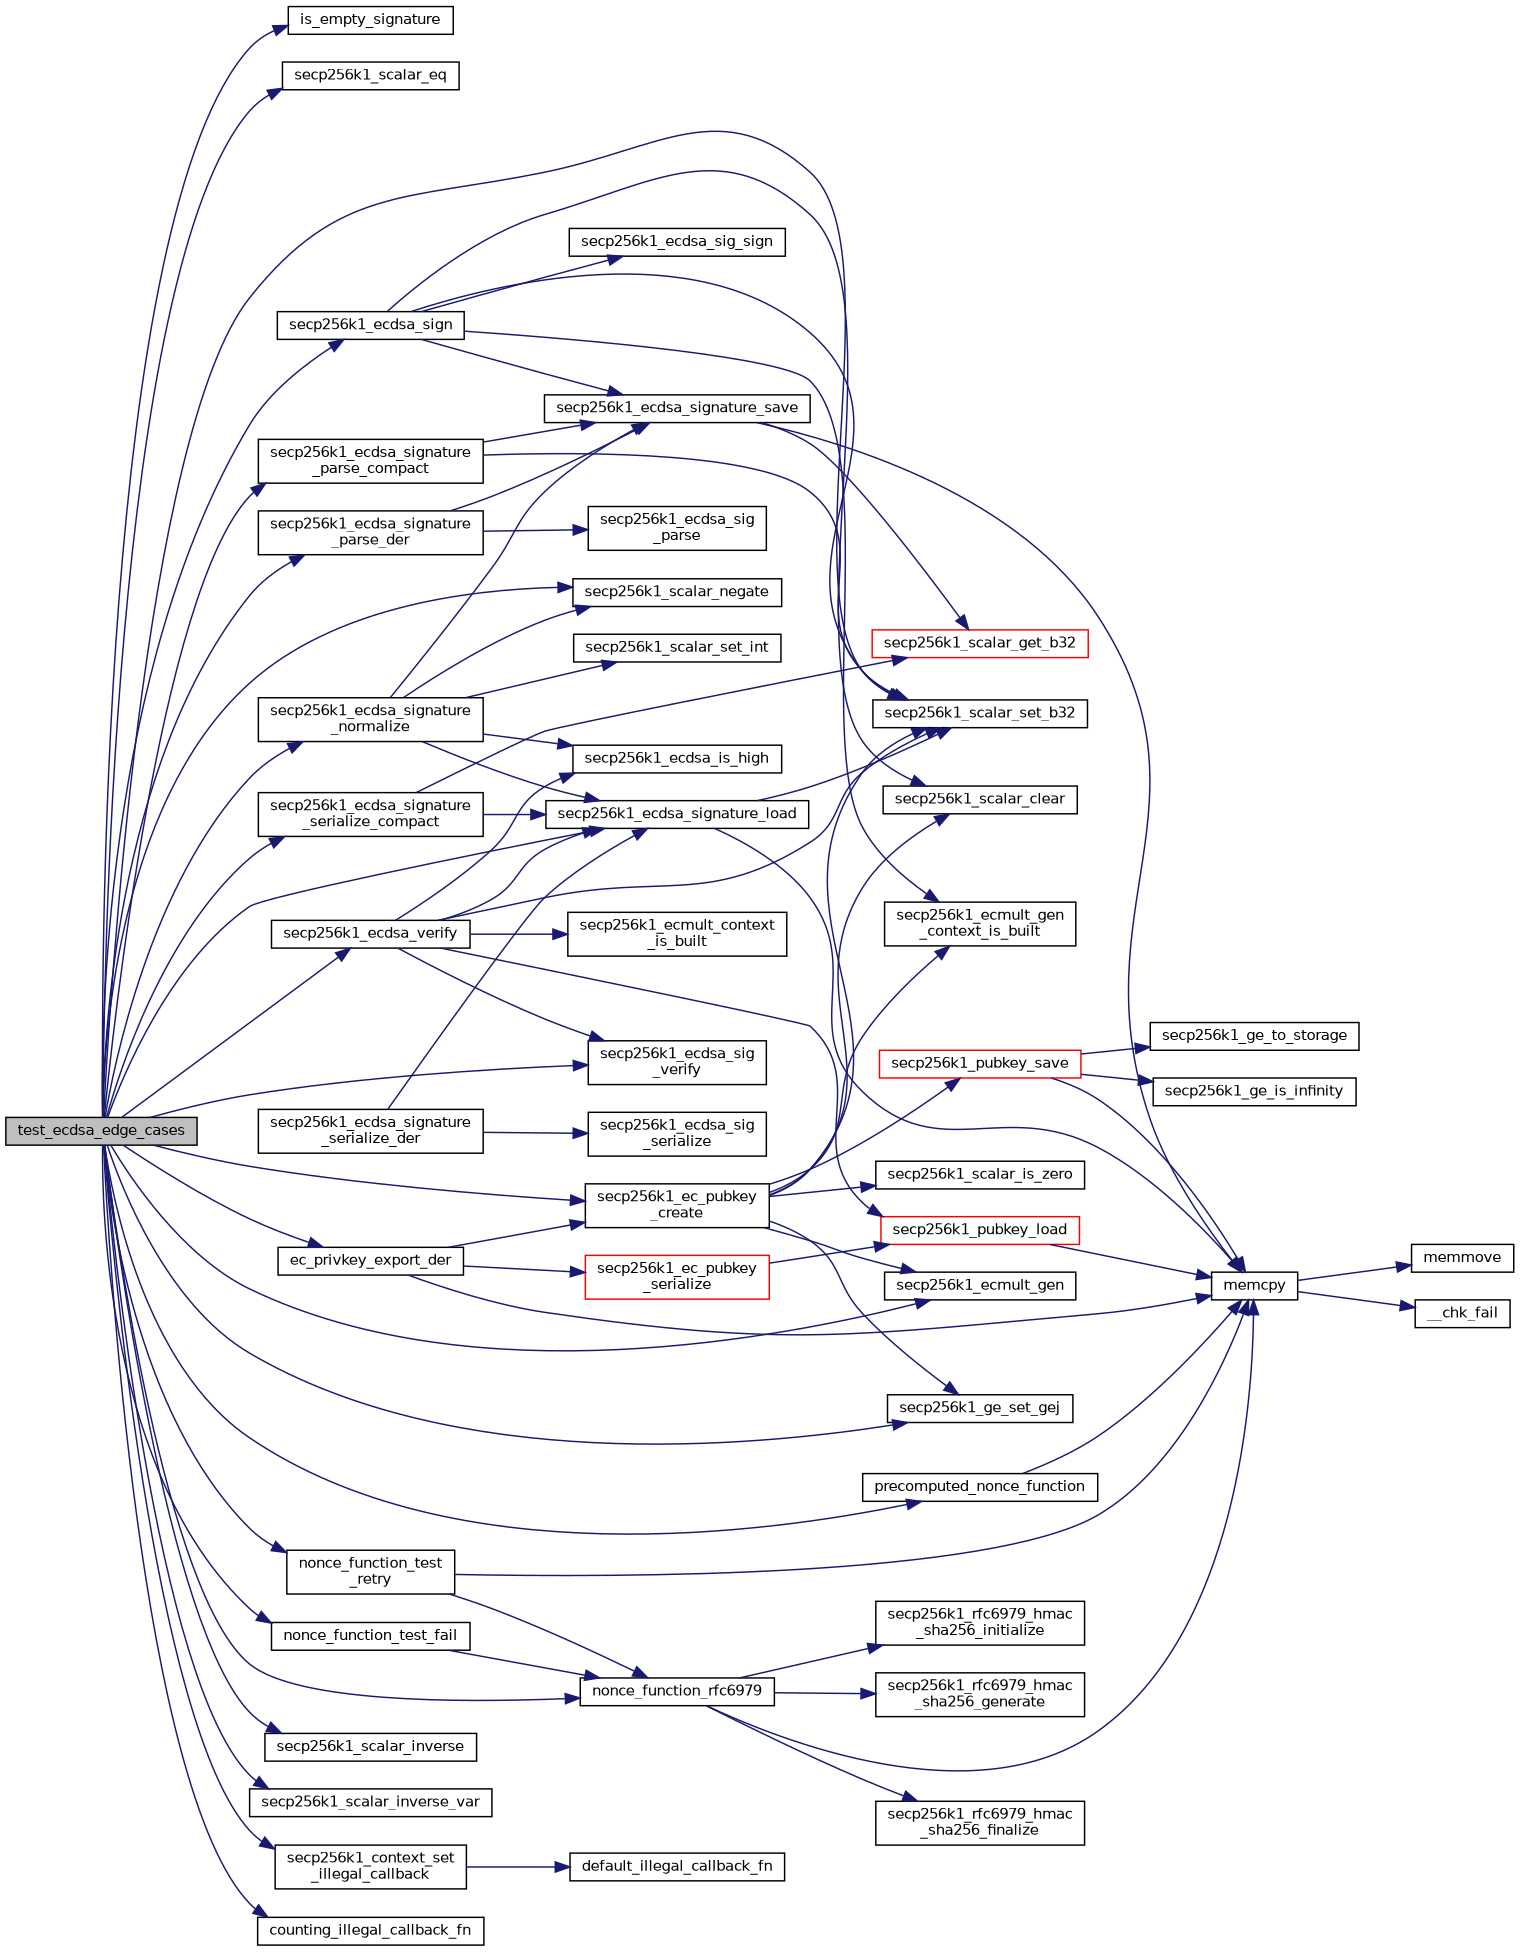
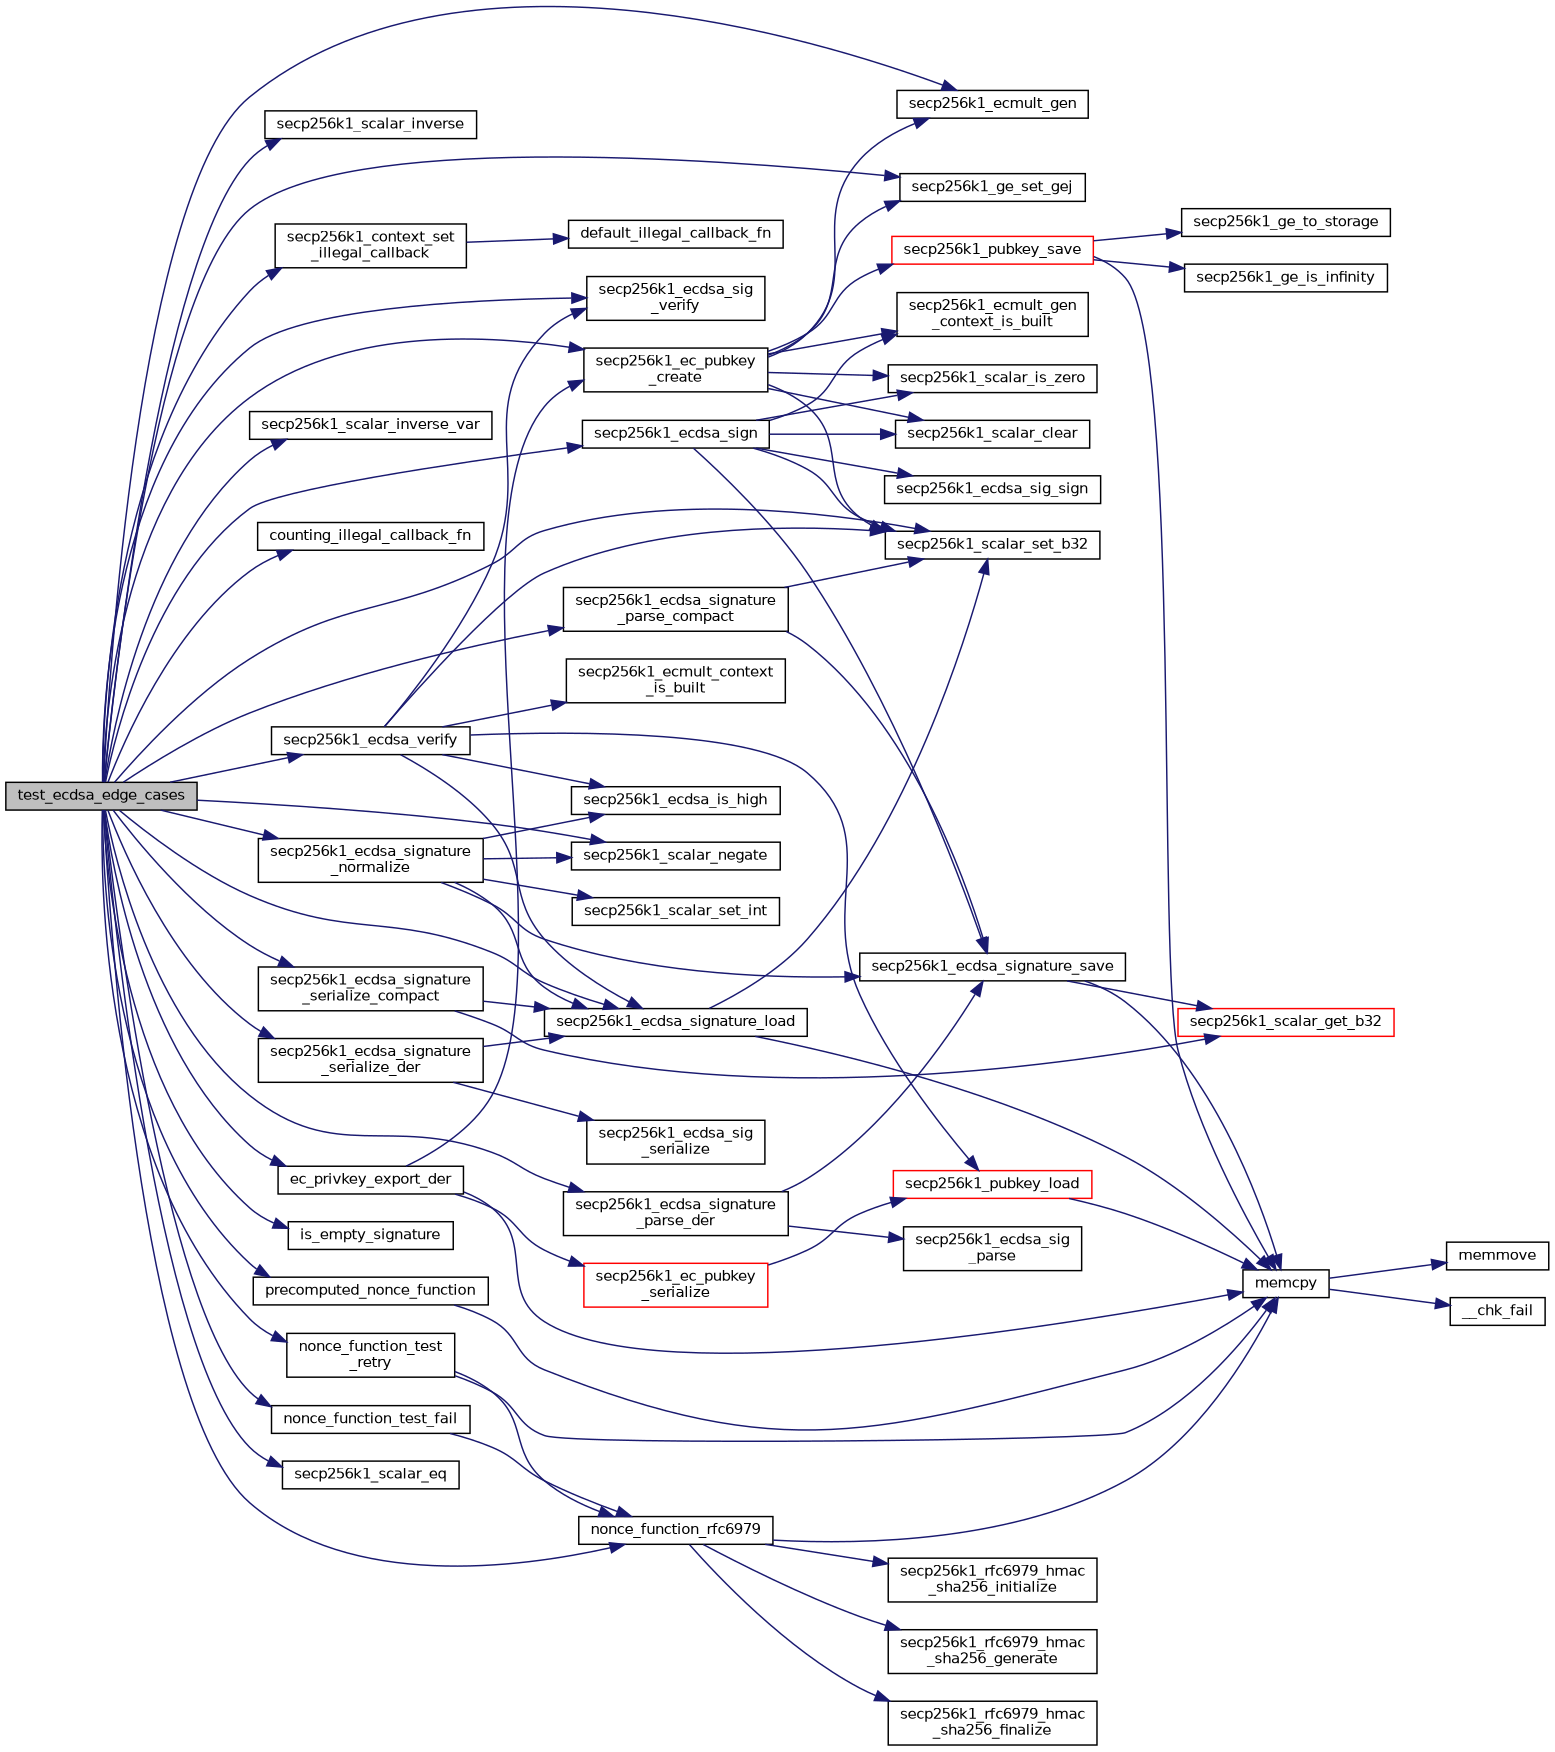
none -> (827, 408)
none -> (169, 932)
